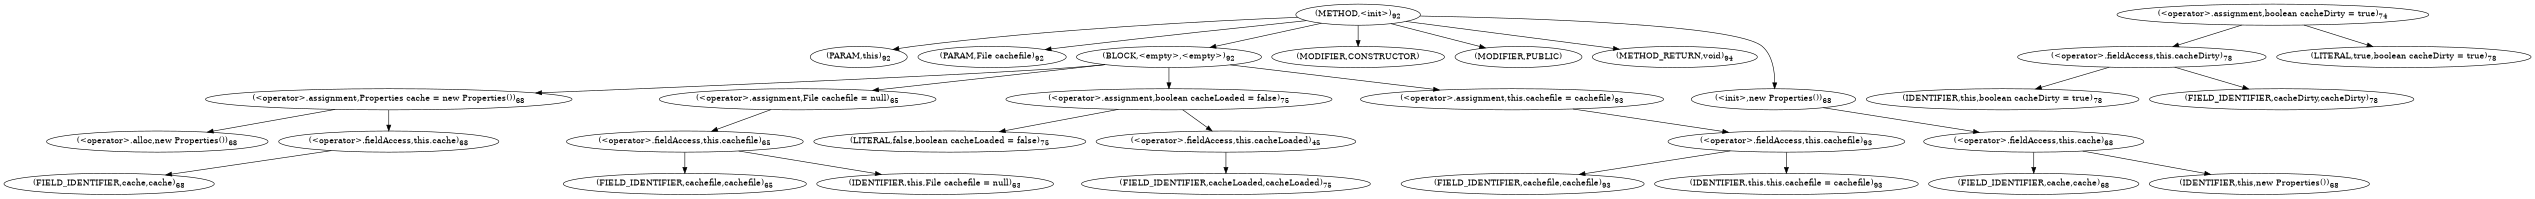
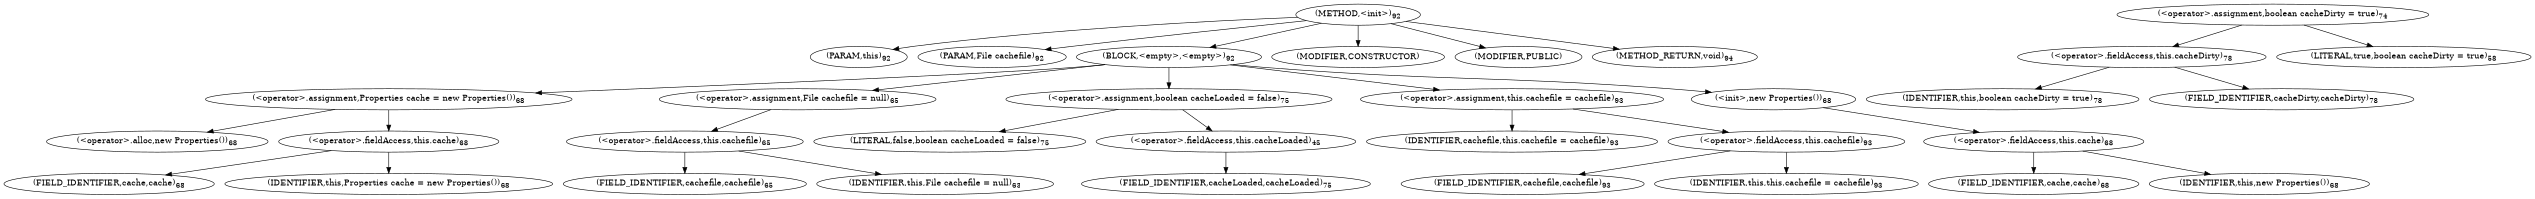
(1612, 23) -> (1469, 78)
(2492, 56) -> (2492, 56)
none -> (1512, 142)
none -> (389, 184)
